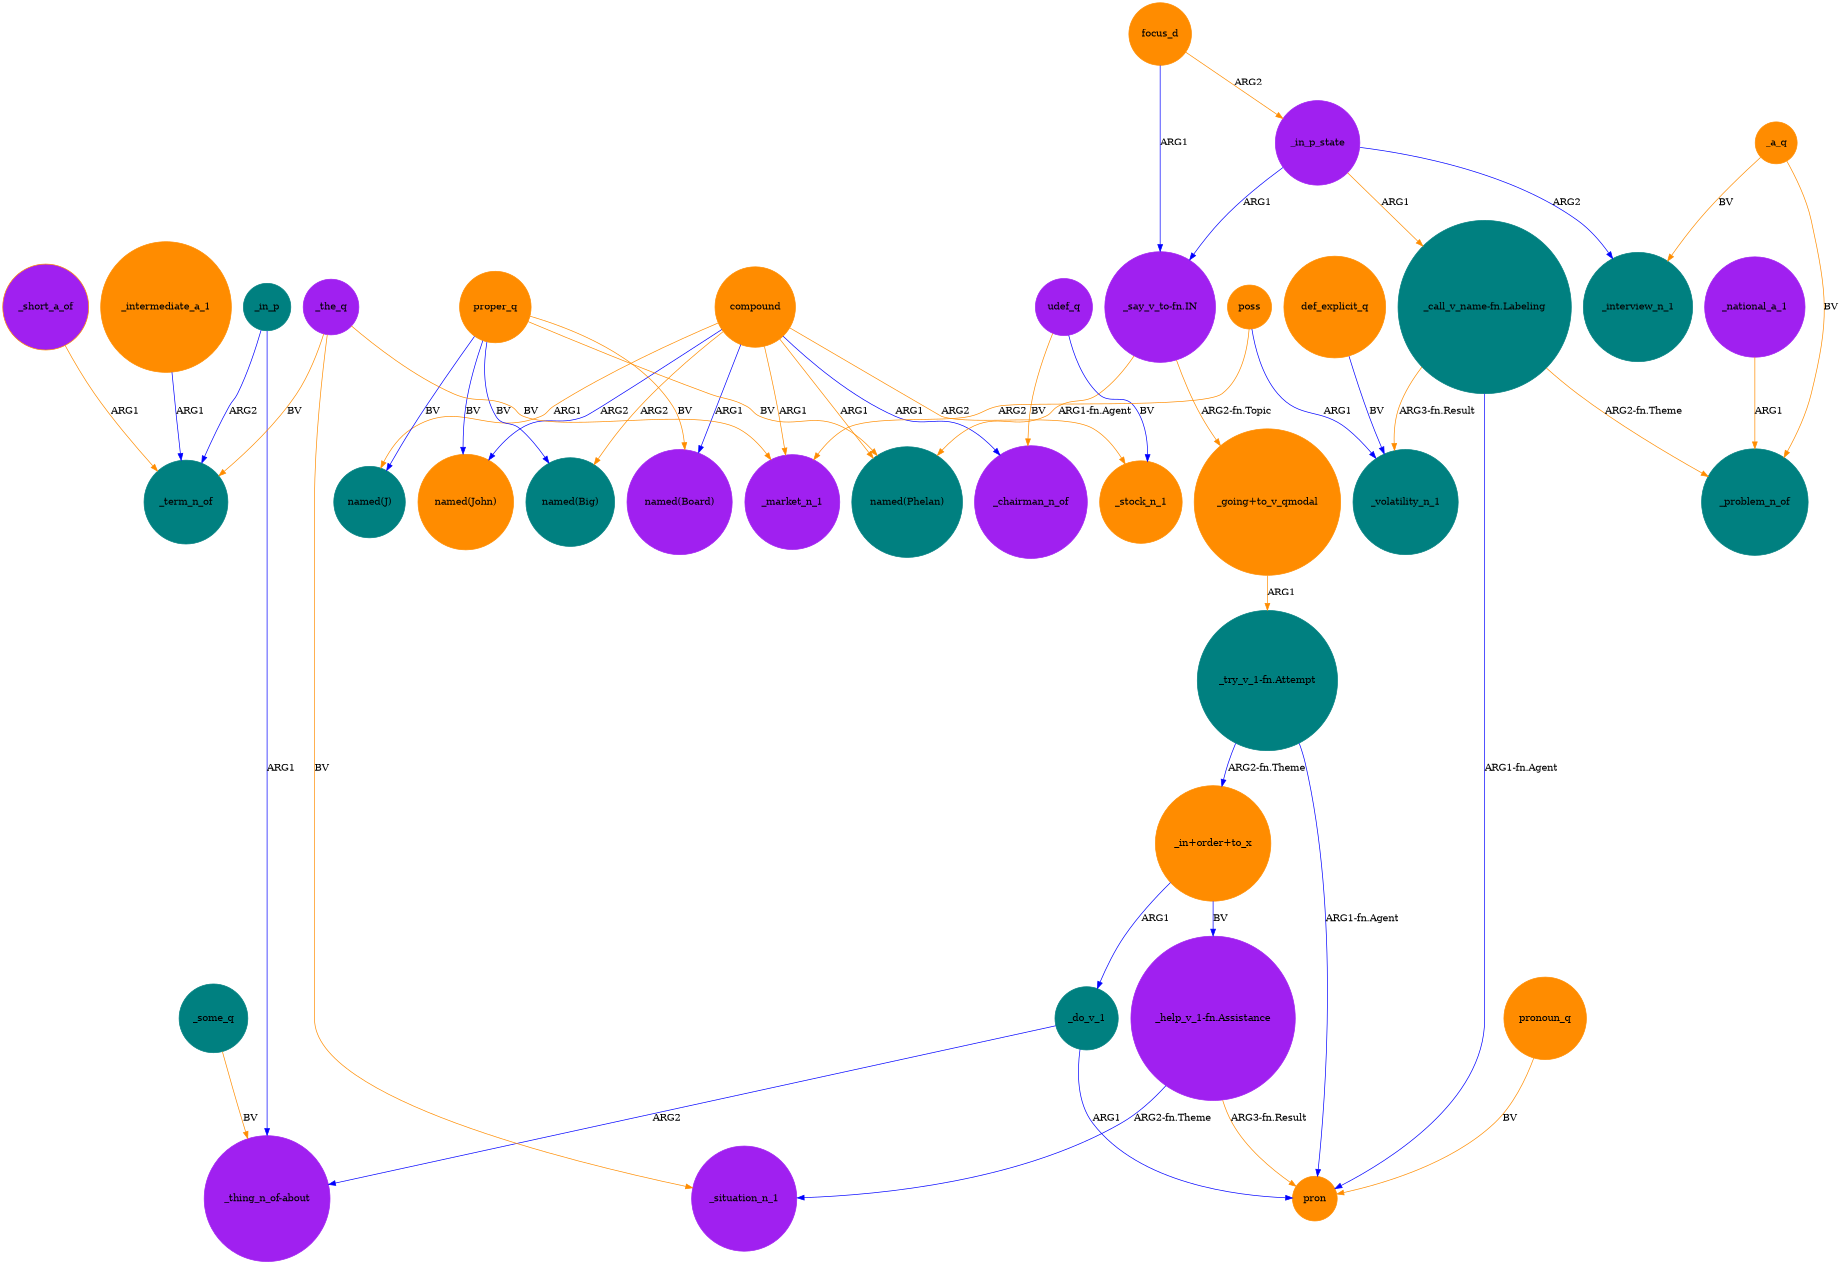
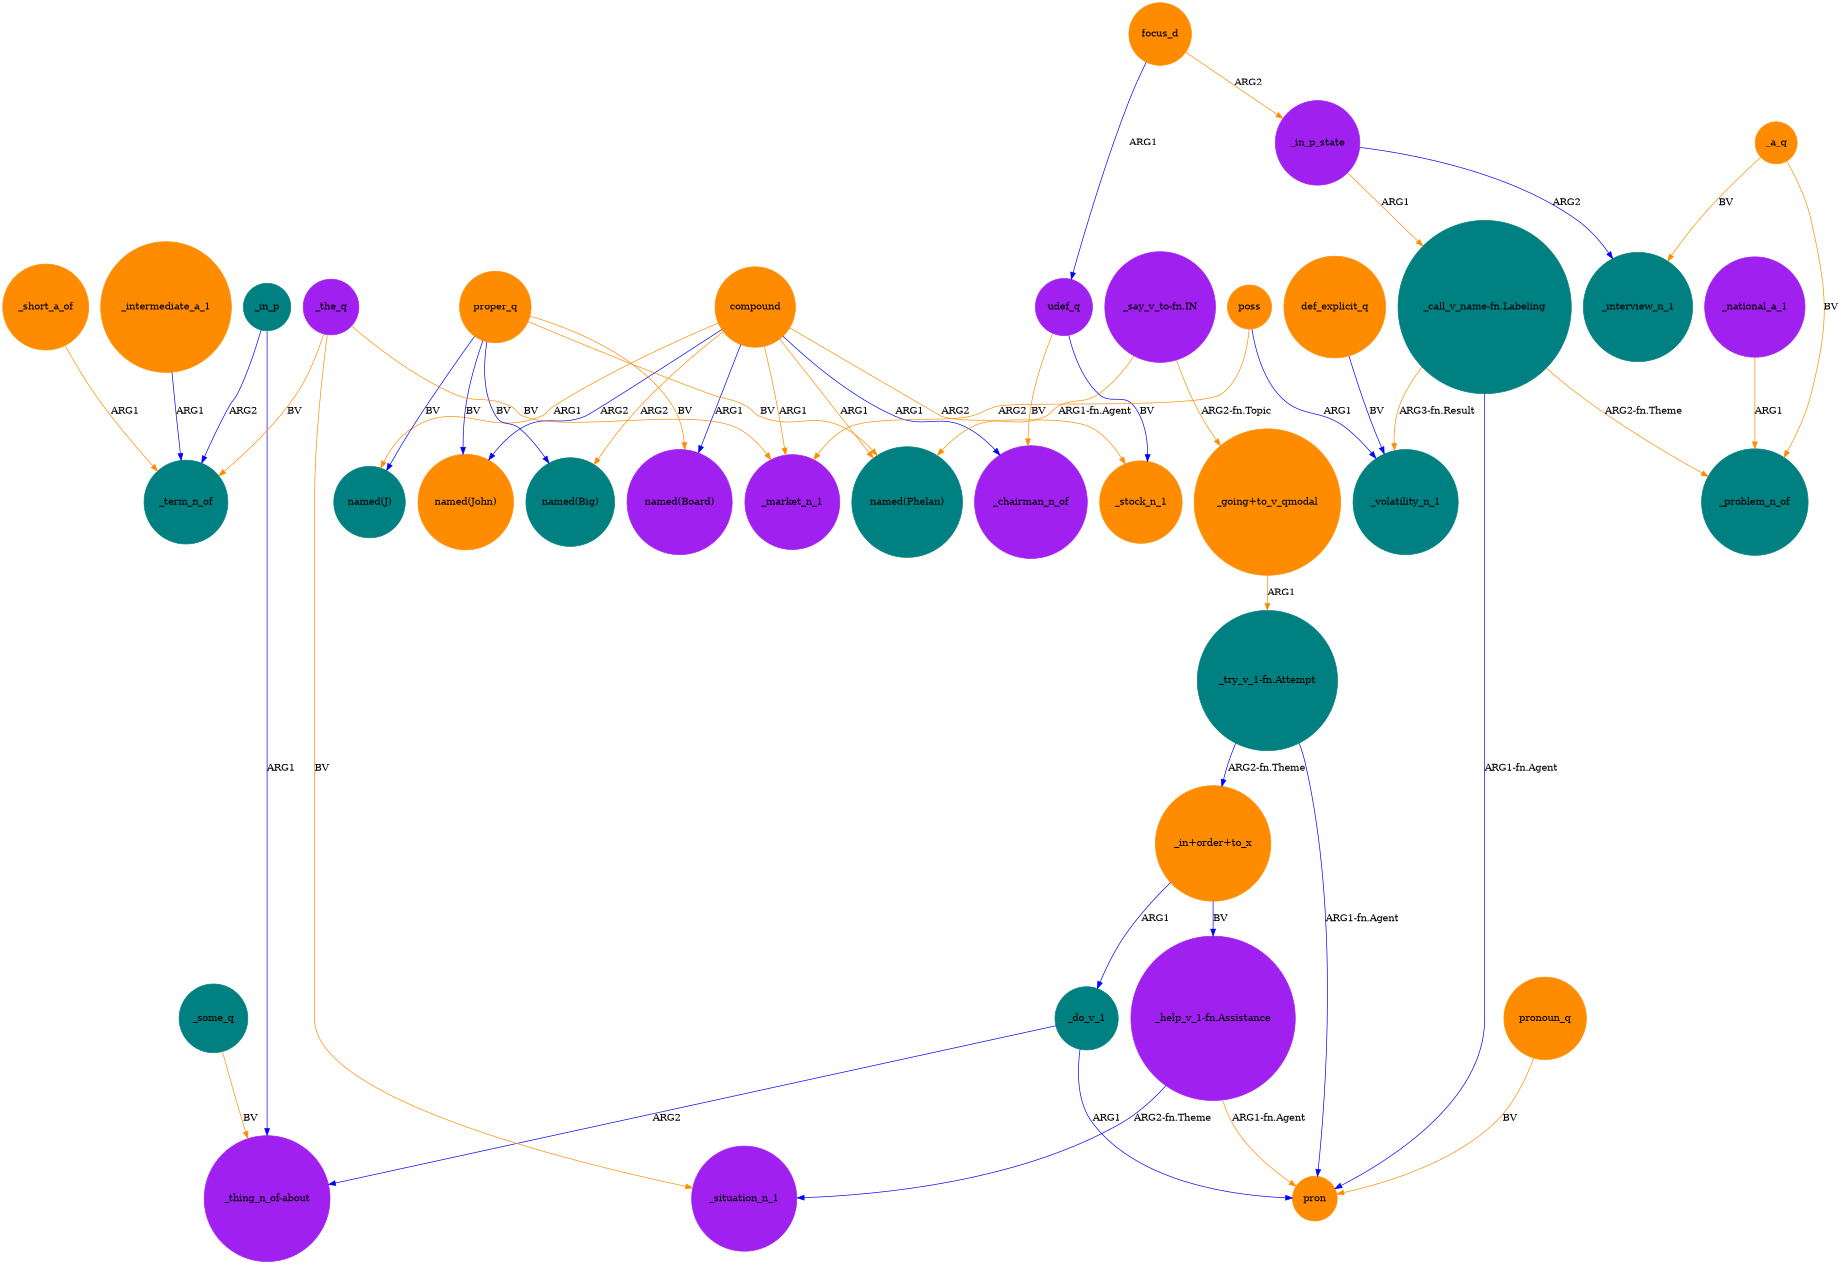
(1160, 155) -> (1106, 166)
(1235, 207) -> none
(46, 307) -> (46, 307)
(1269, 1118) -> (1269, 1118)
